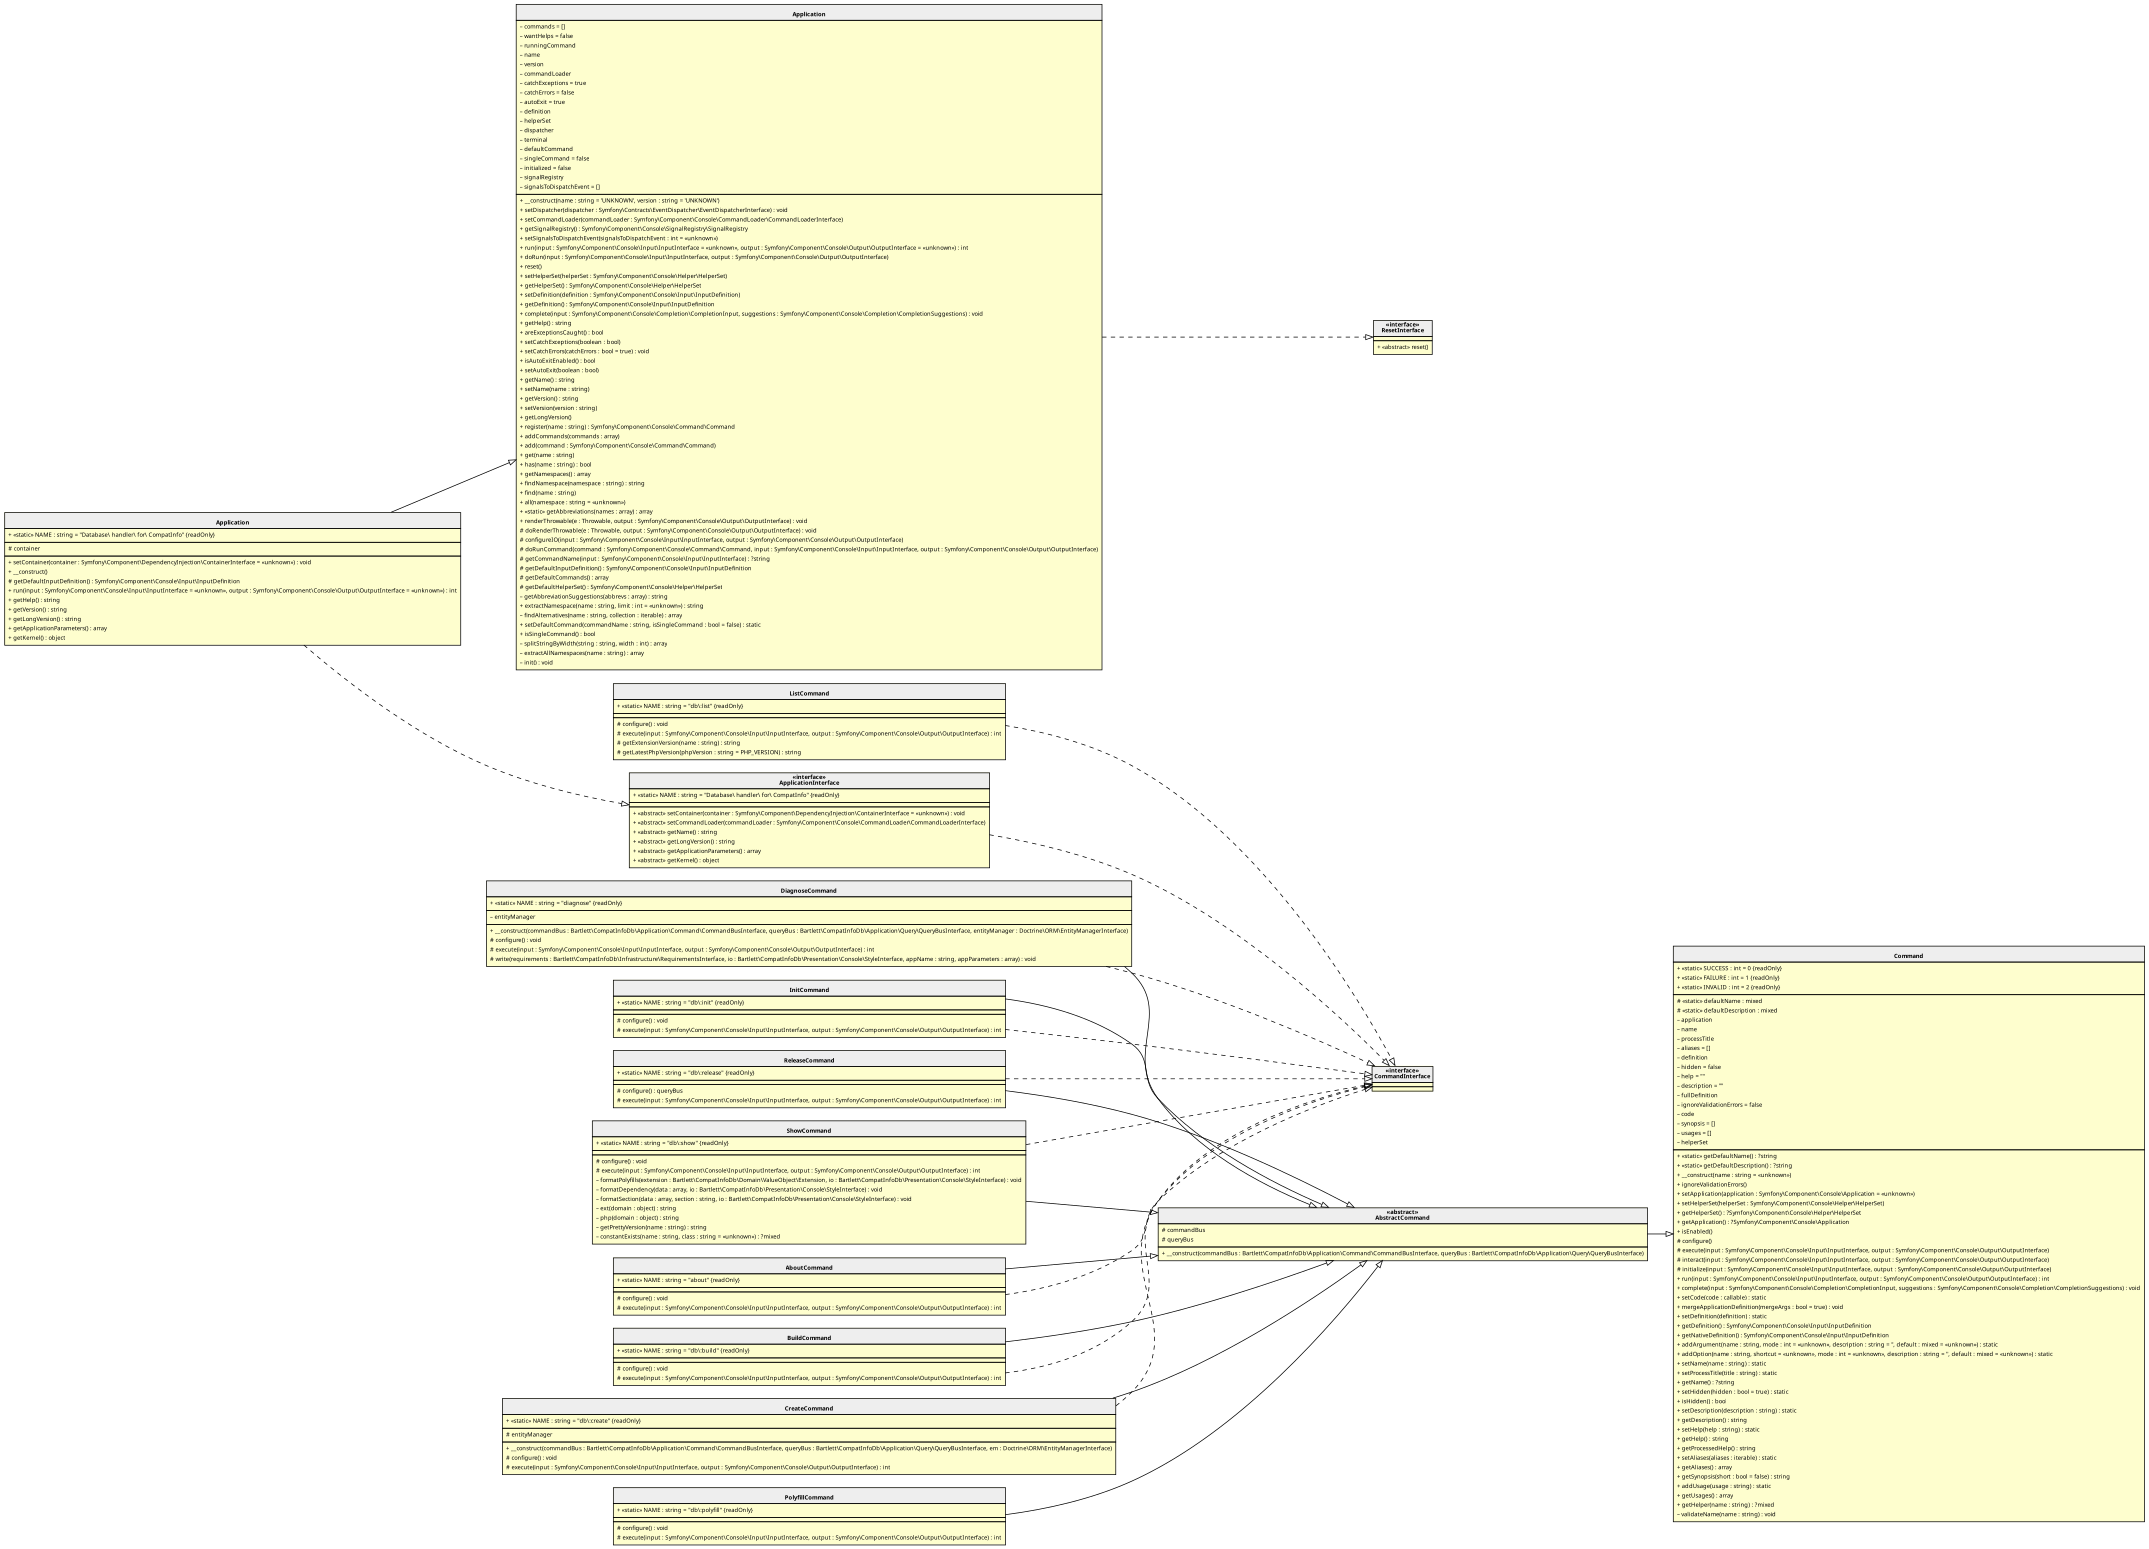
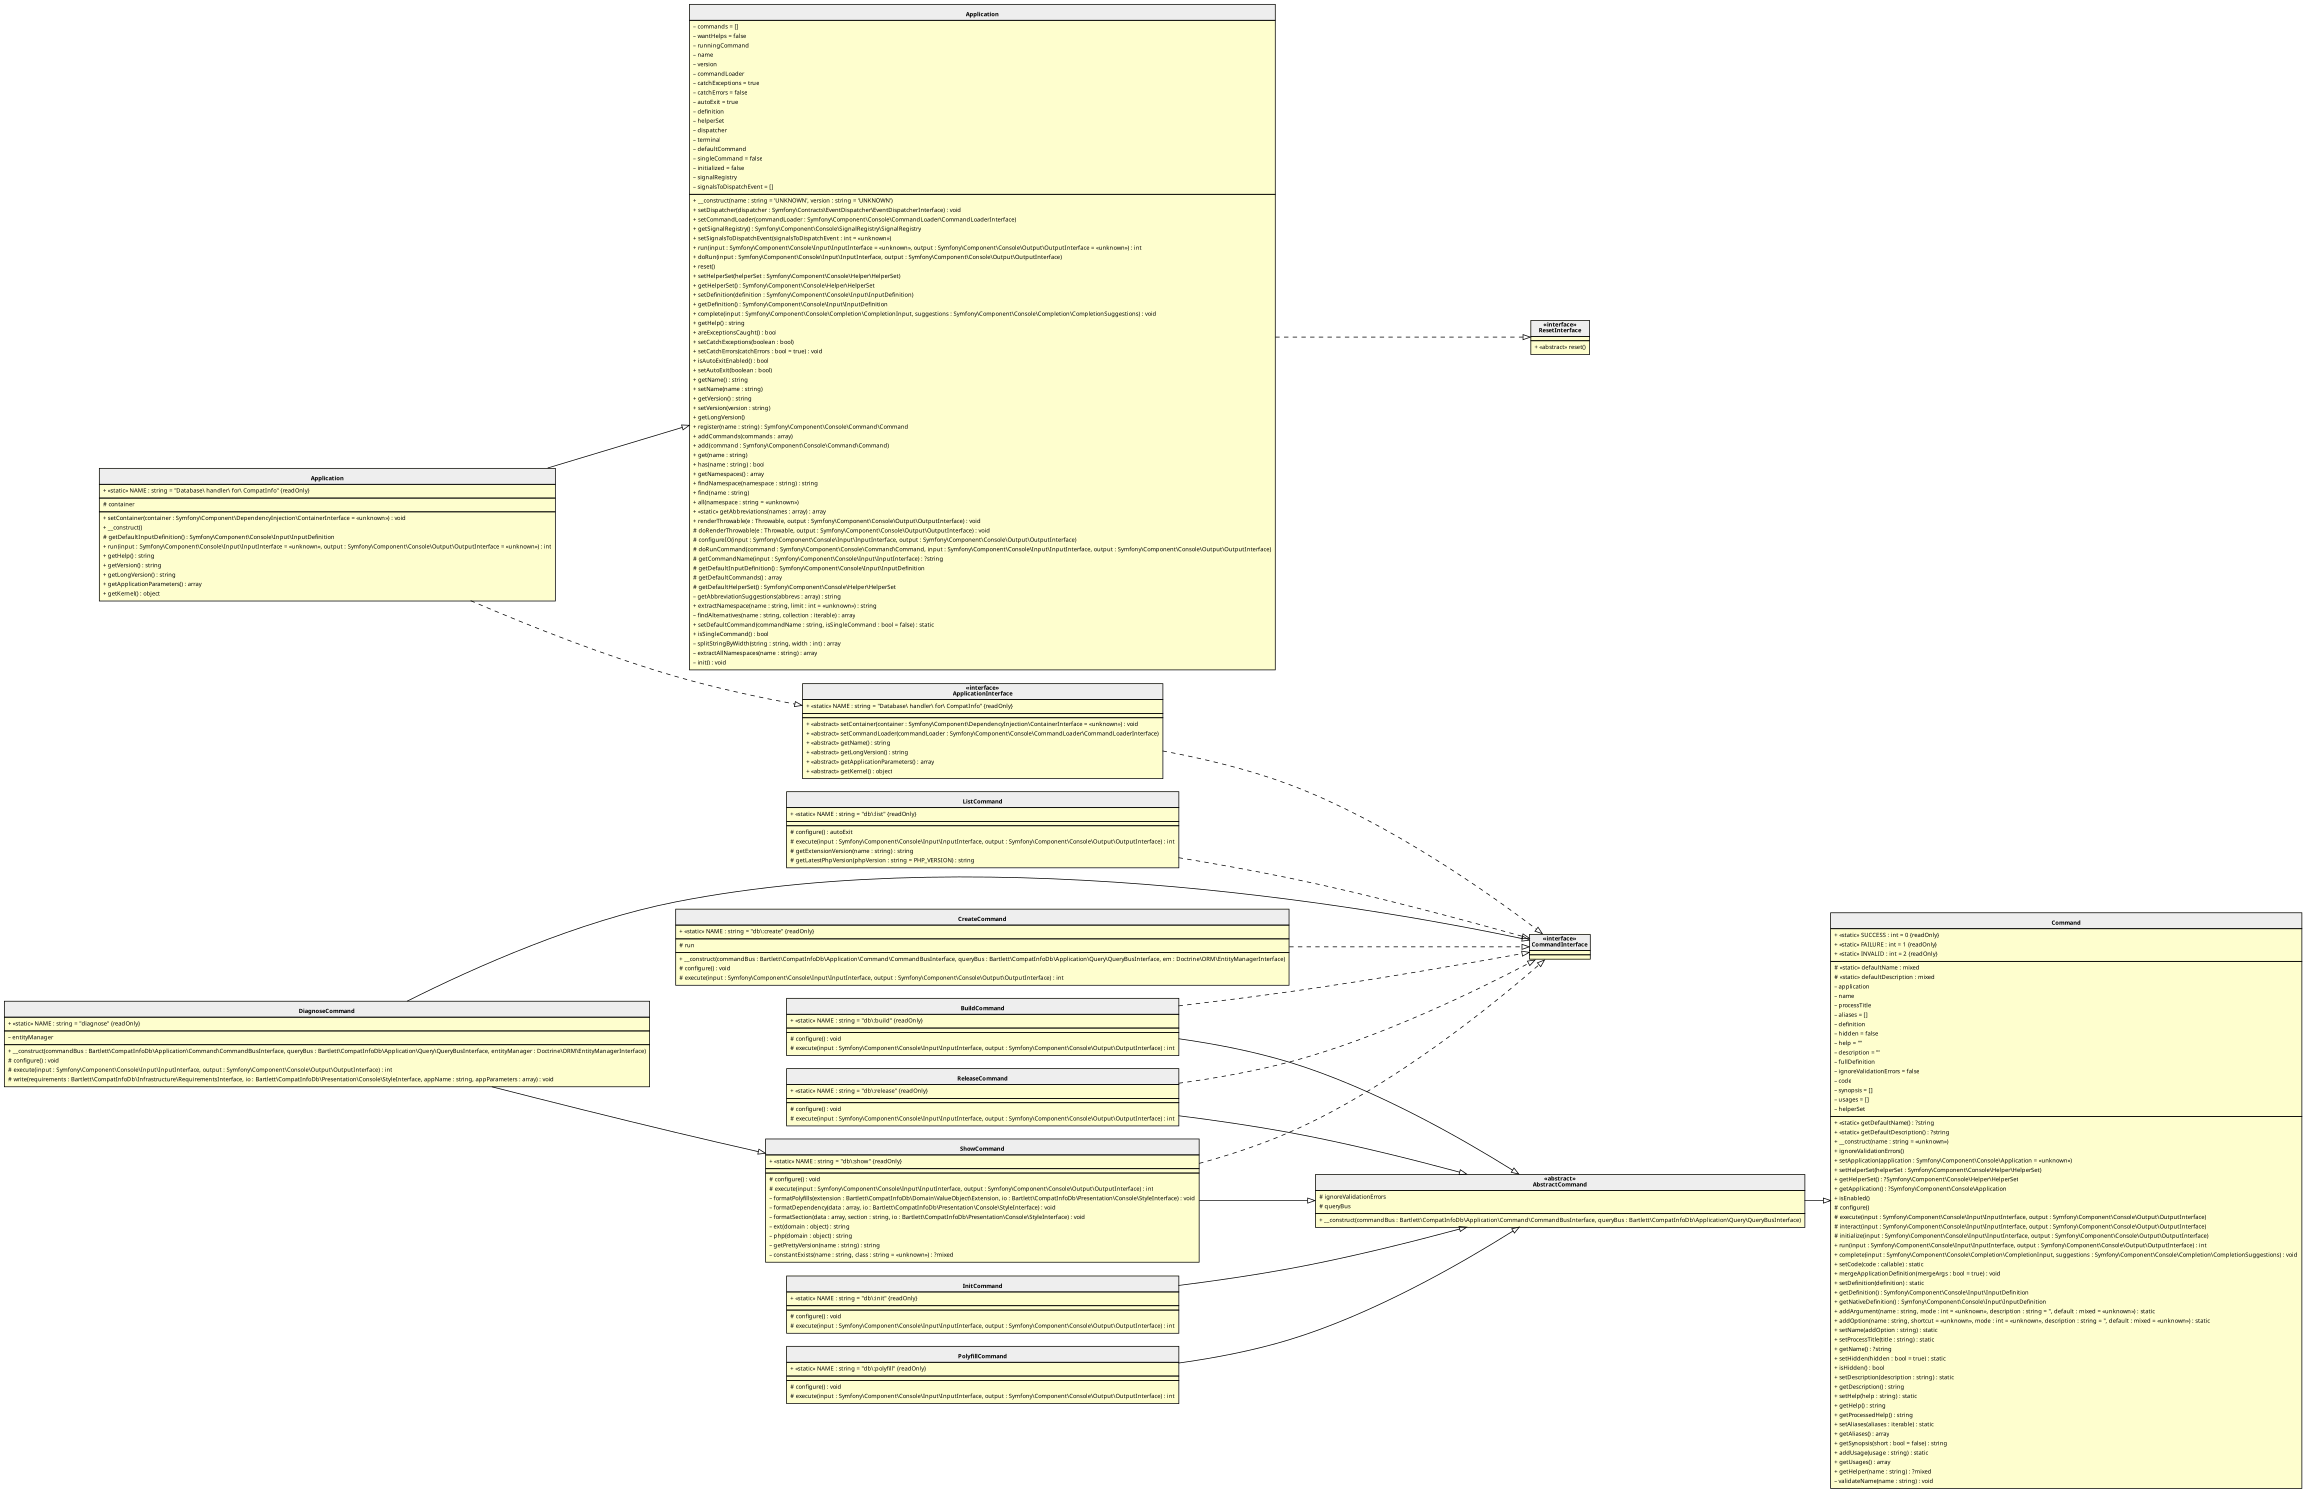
(643, 724) -> (822, 832)
(1239, 1008) -> (957, 878)
(1185, 1051) -> none
(650, 1091) -> (816, 1109)
(1202, 1144) -> (625, 1120)
(1184, 1230) -> (1353, 1197)
(809, 1286) -> none
(1242, 1341) -> none
(1722, 1364) -> (1886, 1330)
(529, 1435) -> (687, 945)
